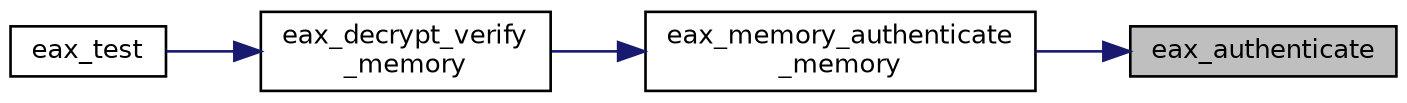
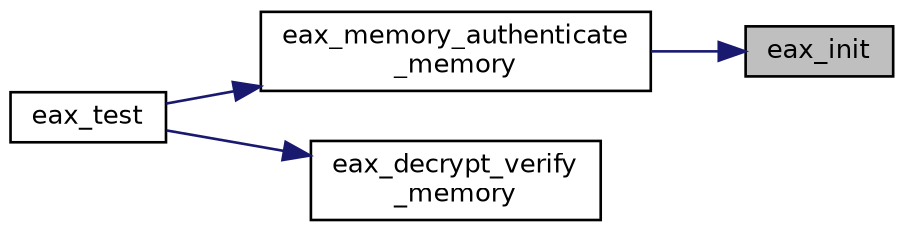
(585, 51) -> (200, 97)
(1263, 51) -> (819, 51)
